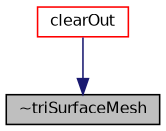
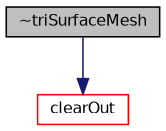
(83, 58) -> (83, 58)
